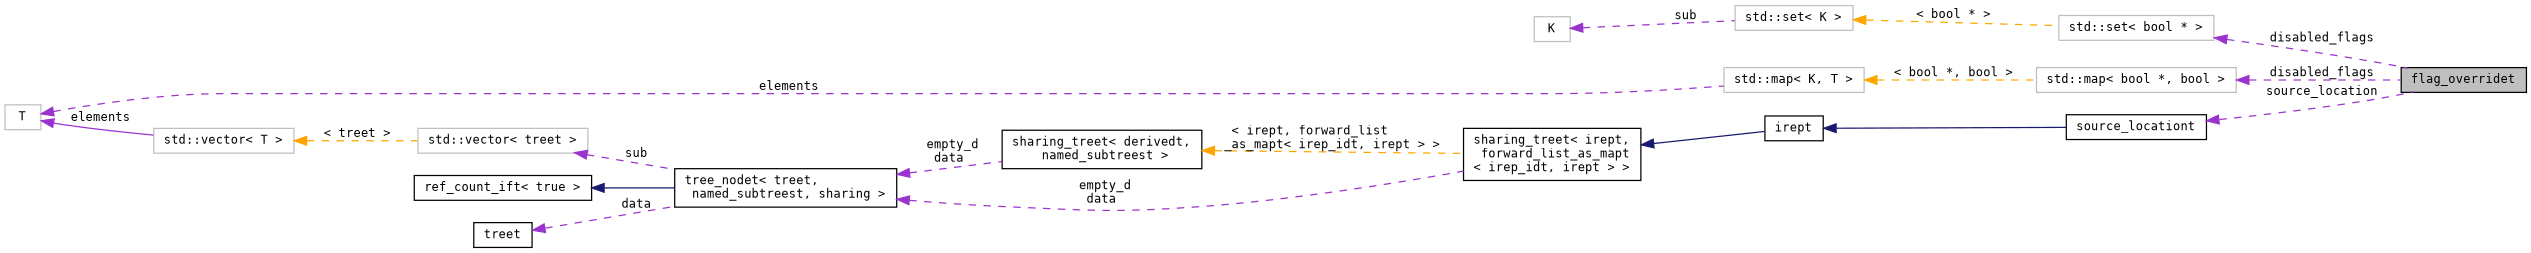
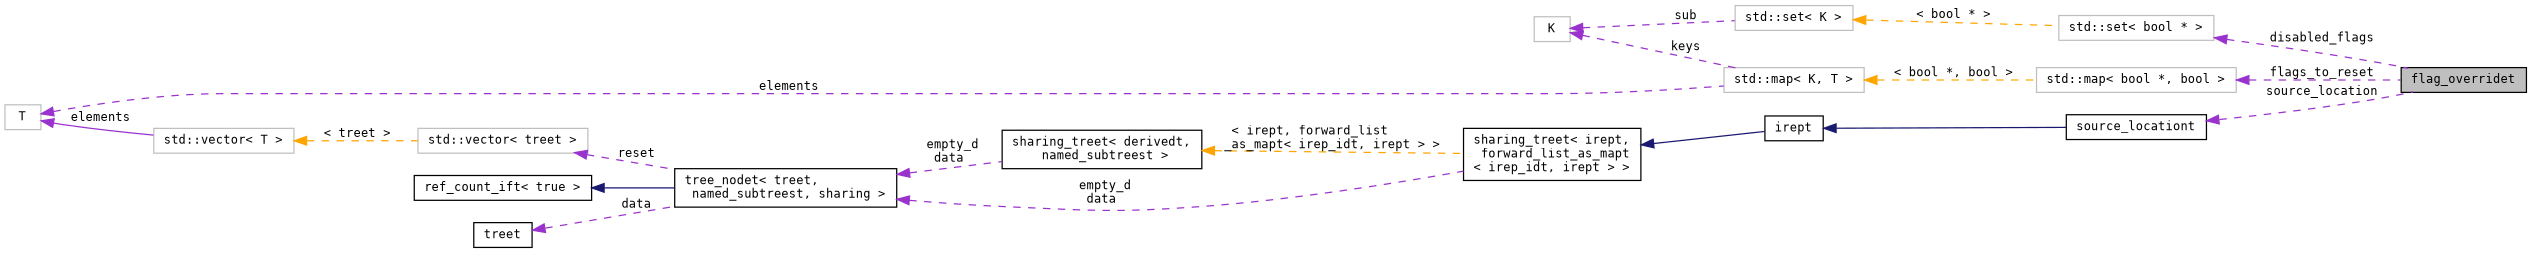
none -> (1660, 52)
(2319, 73) -> (2319, 73)
(633, 154) -> (633, 154)
